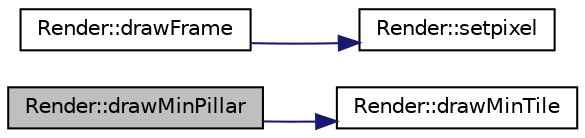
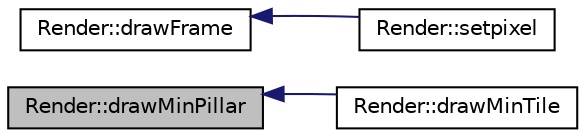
(295, 44) -> (316, 16)
(289, 122) -> (310, 94)
